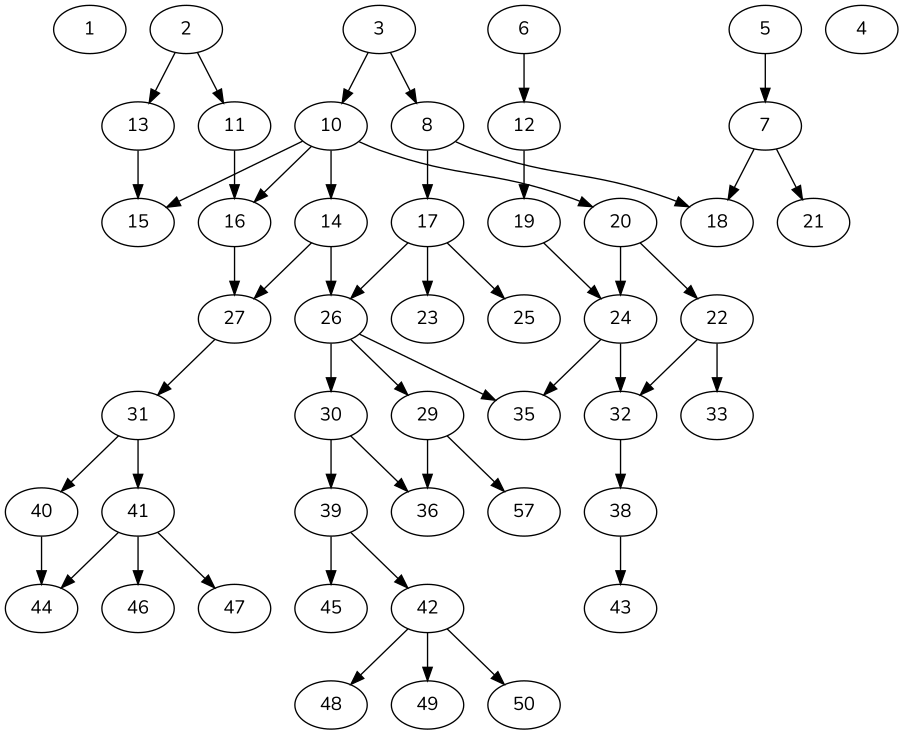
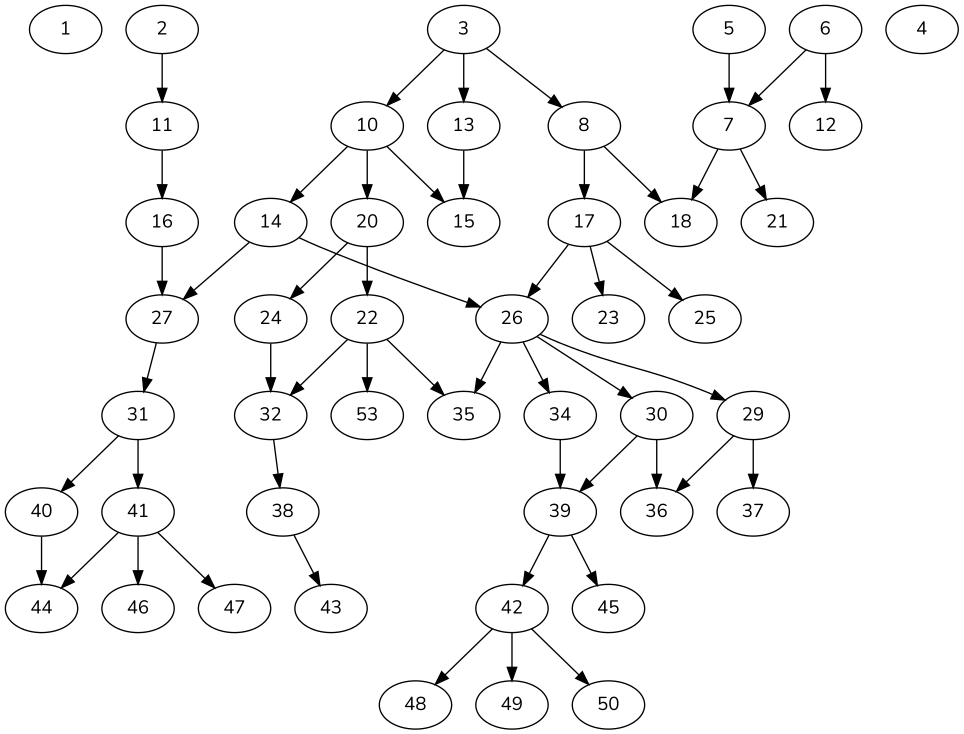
(165, 72) -> (464, 71)
none -> (782, 73)
(288, 169) -> none
(524, 222) -> none
(577, 362) -> (411, 362)
none -> (560, 415)
(717, 415) -> (367, 415)
(524, 512) -> (753, 512)
